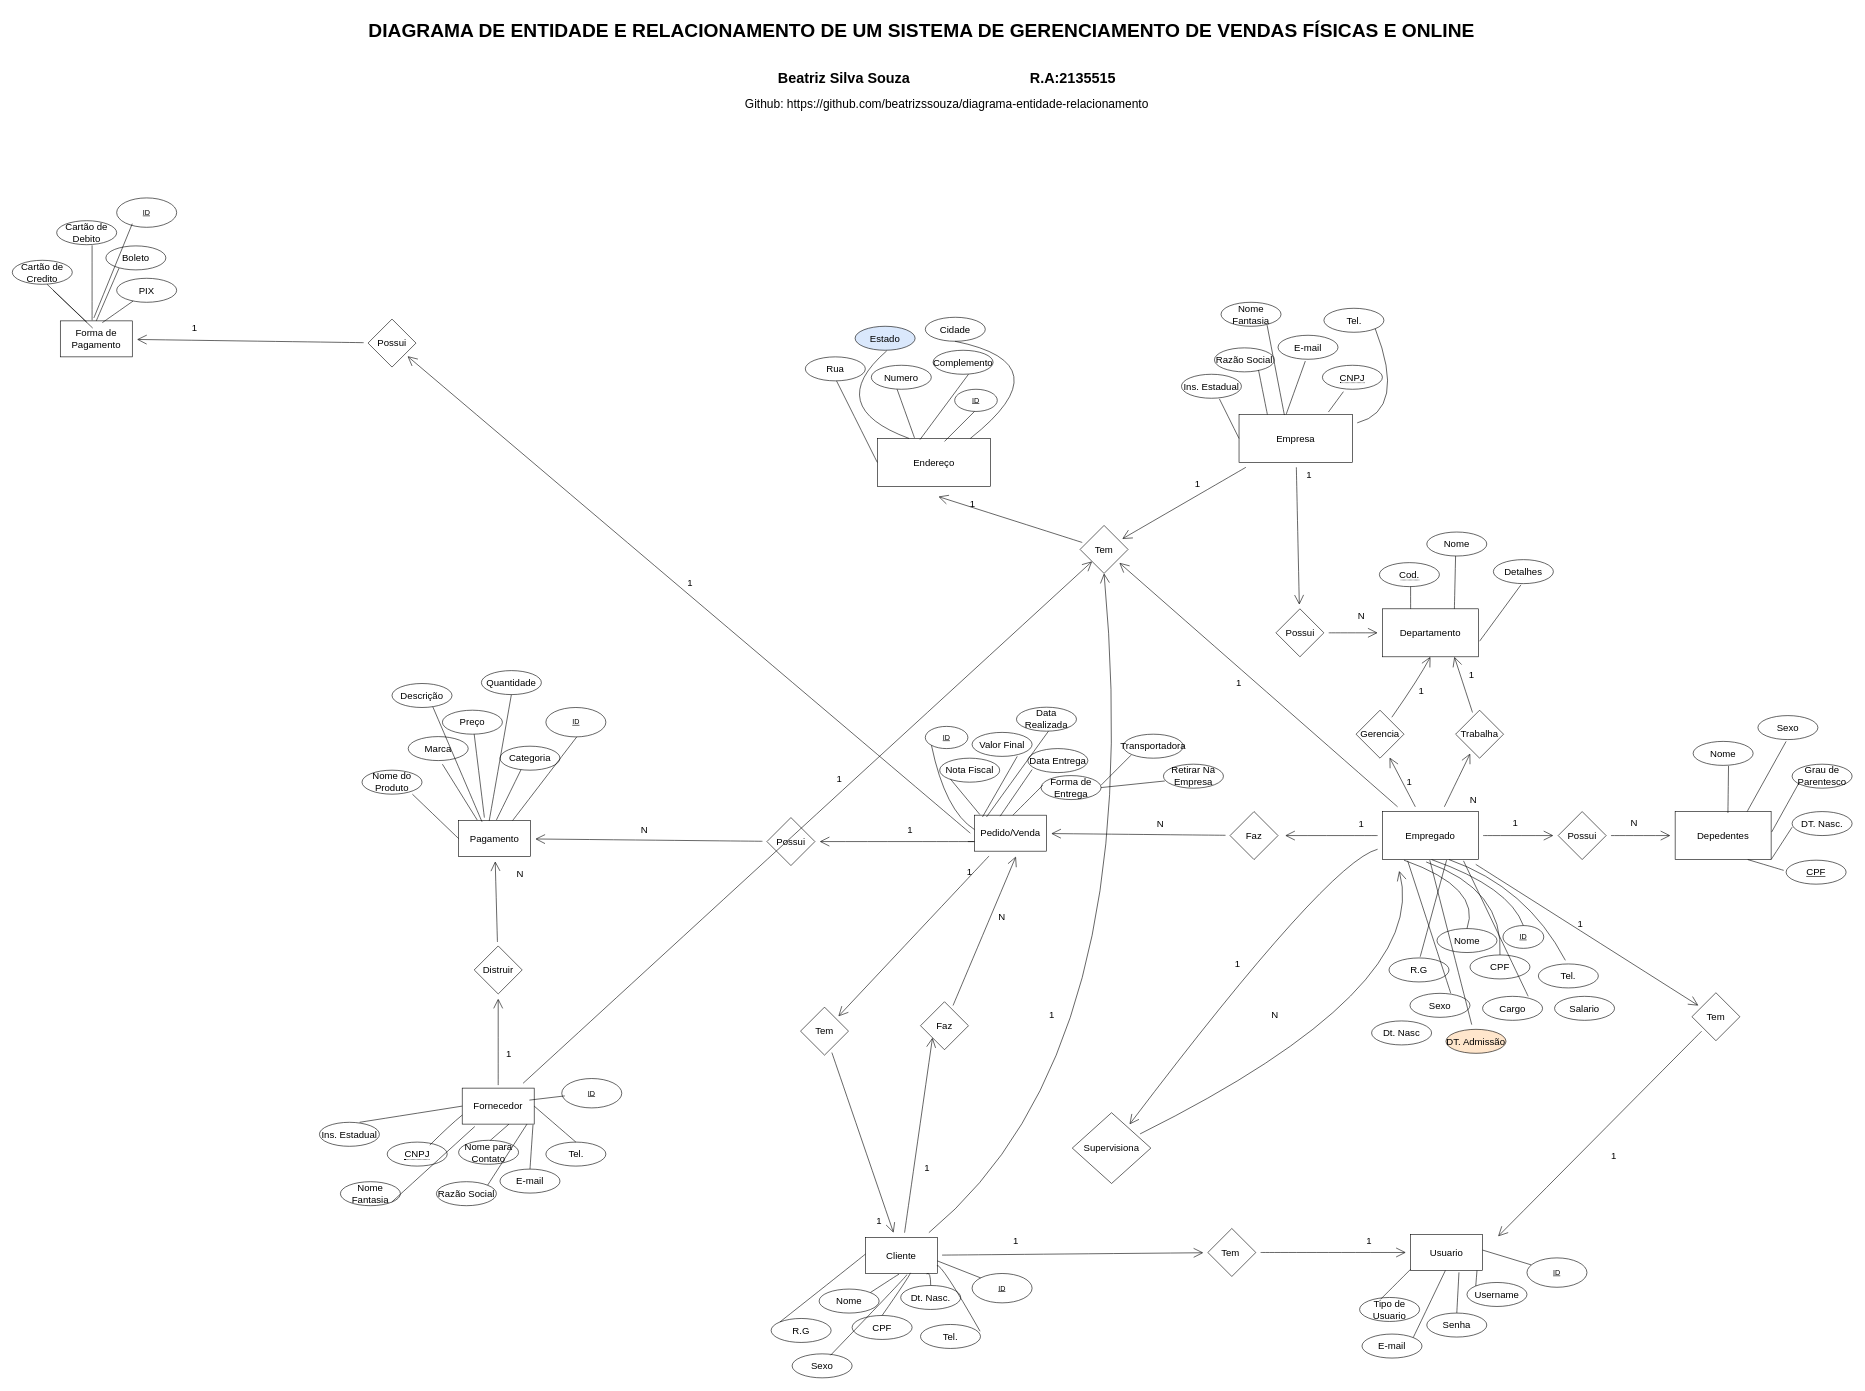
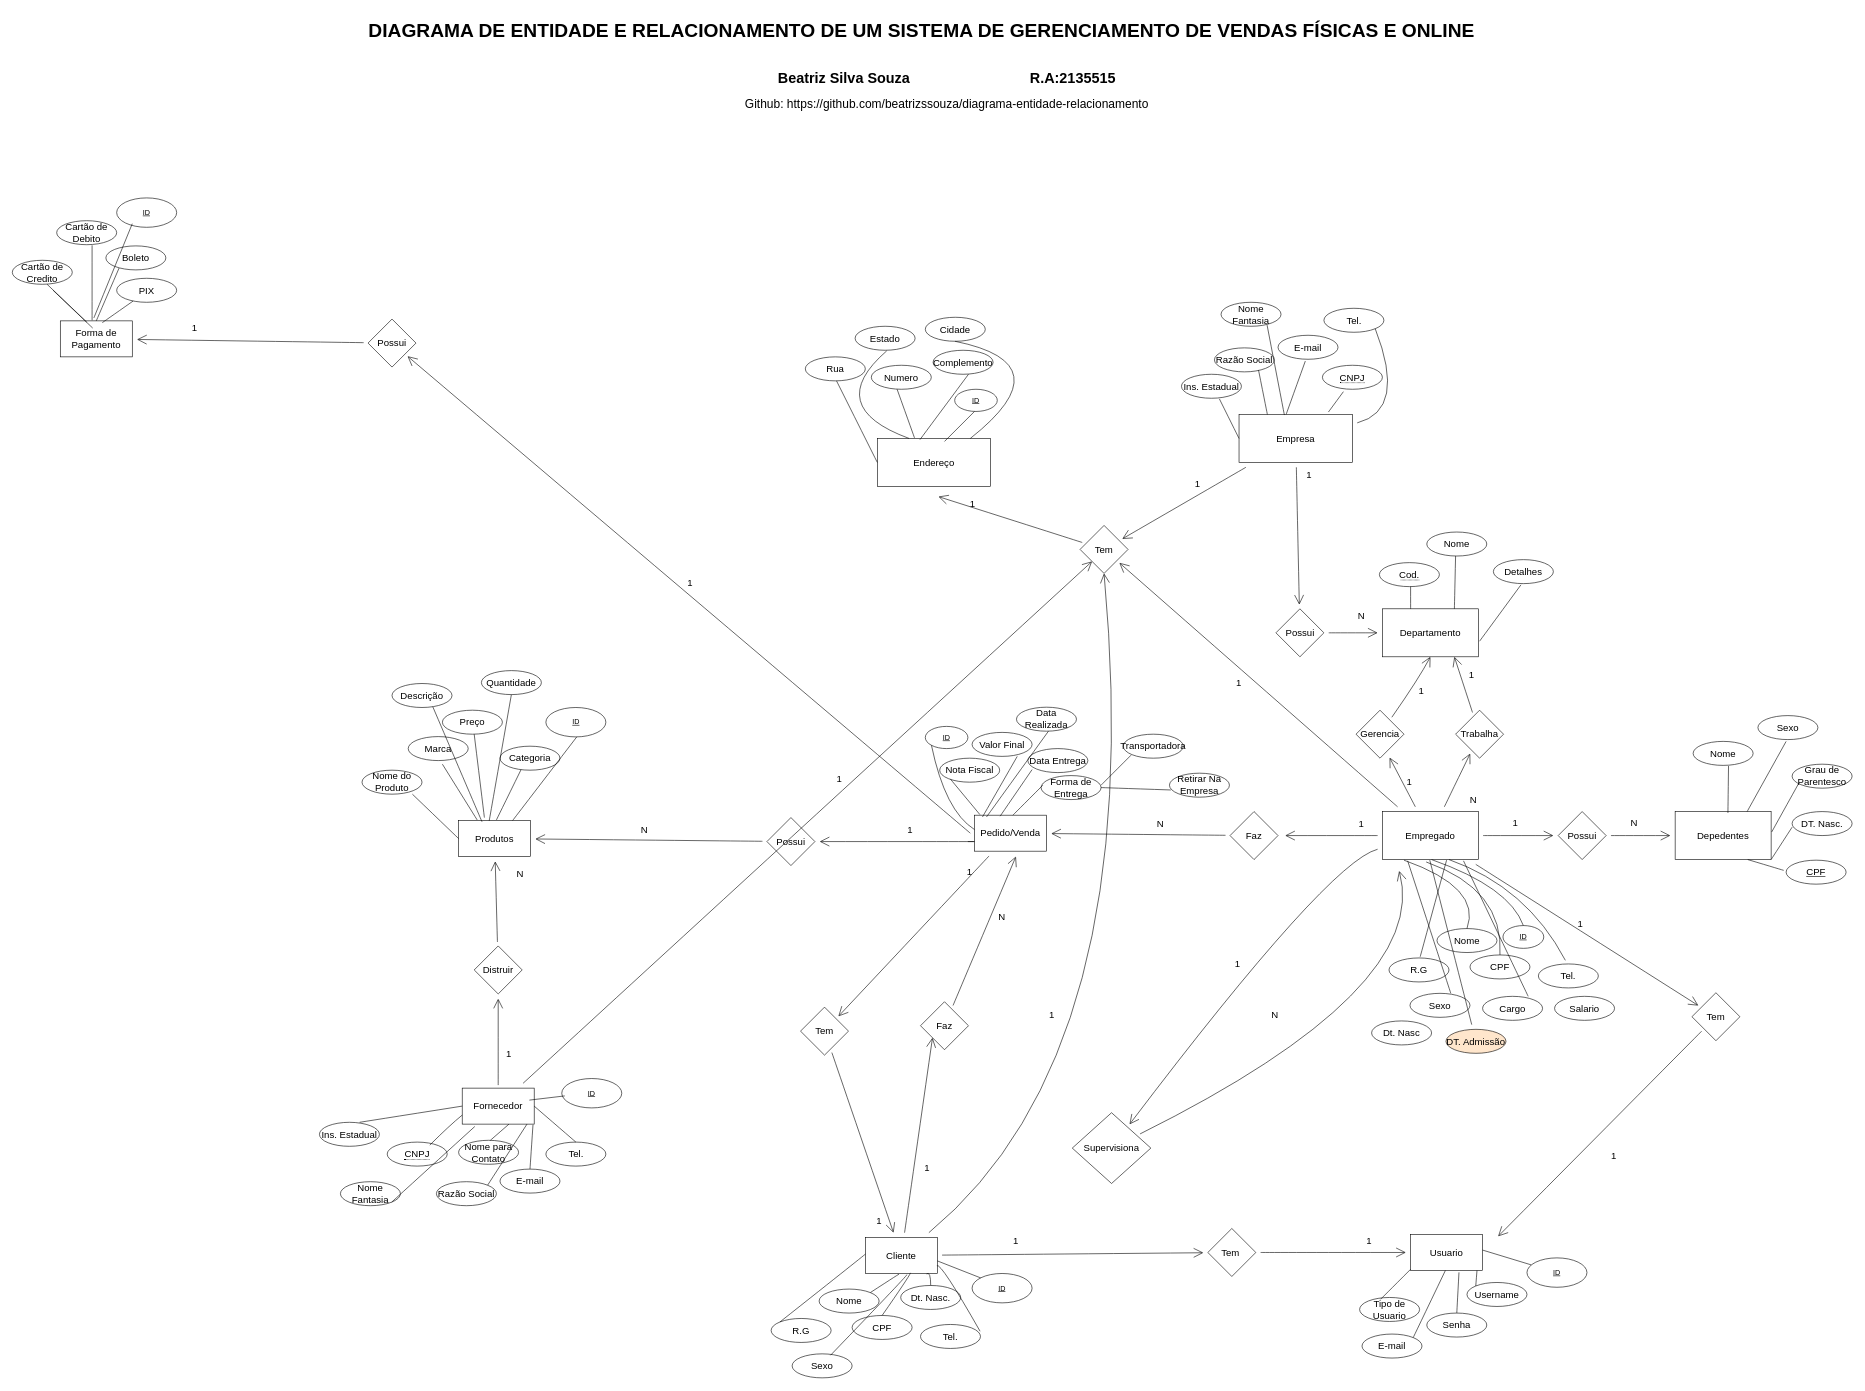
(885, 338) -> (885, 338)
(1194, 776) -> (1200, 785)
(495, 839) -> (495, 839)
